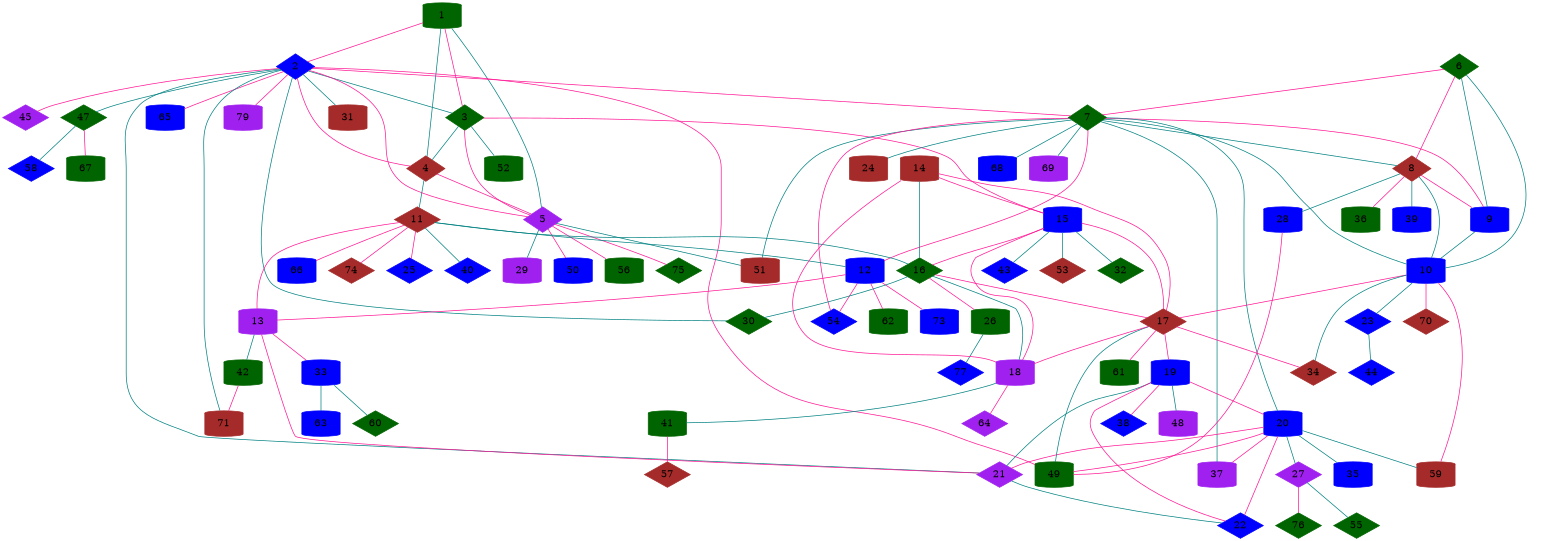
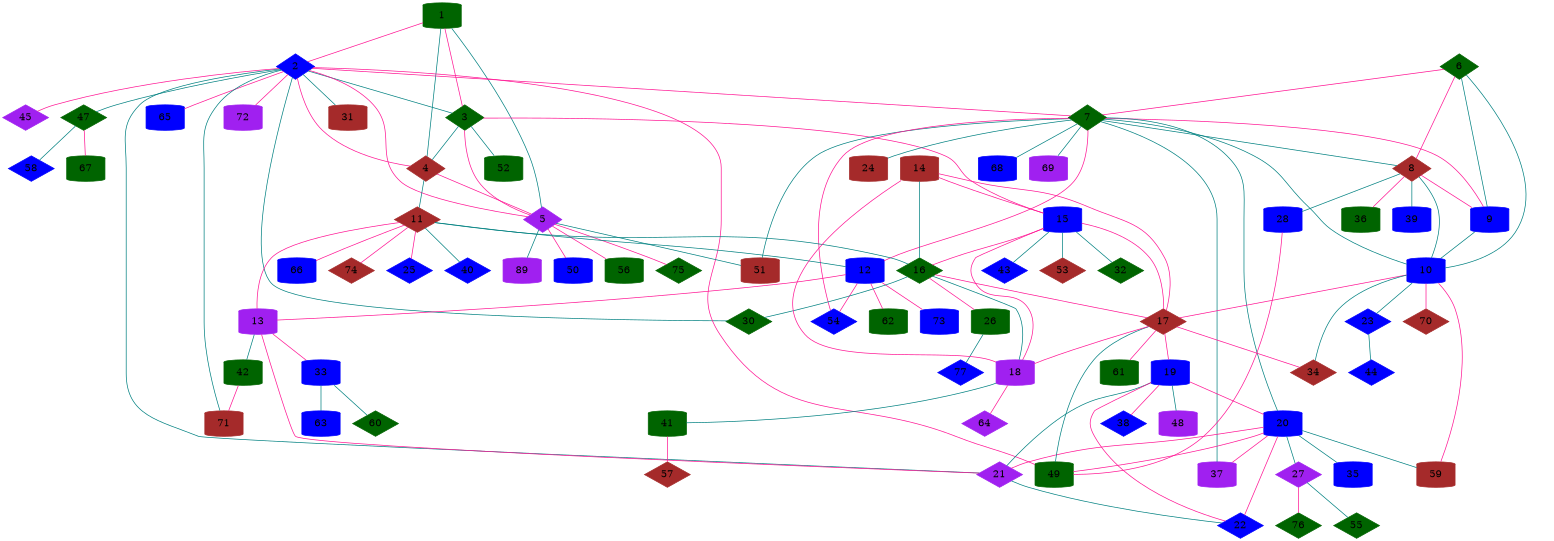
(243, 118) -> (243, 118)
(522, 271) -> (522, 271)
